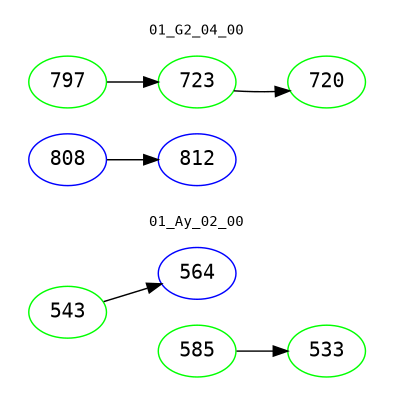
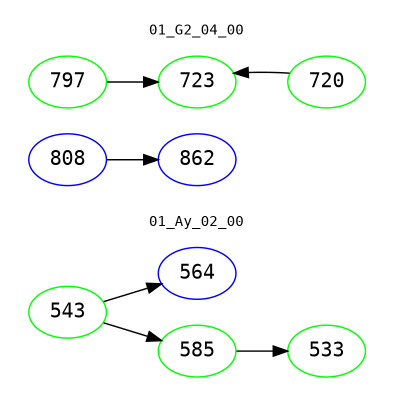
(254, 92) -> (269, 72)
(197, 160) -> (197, 160)
none -> (126, 330)
